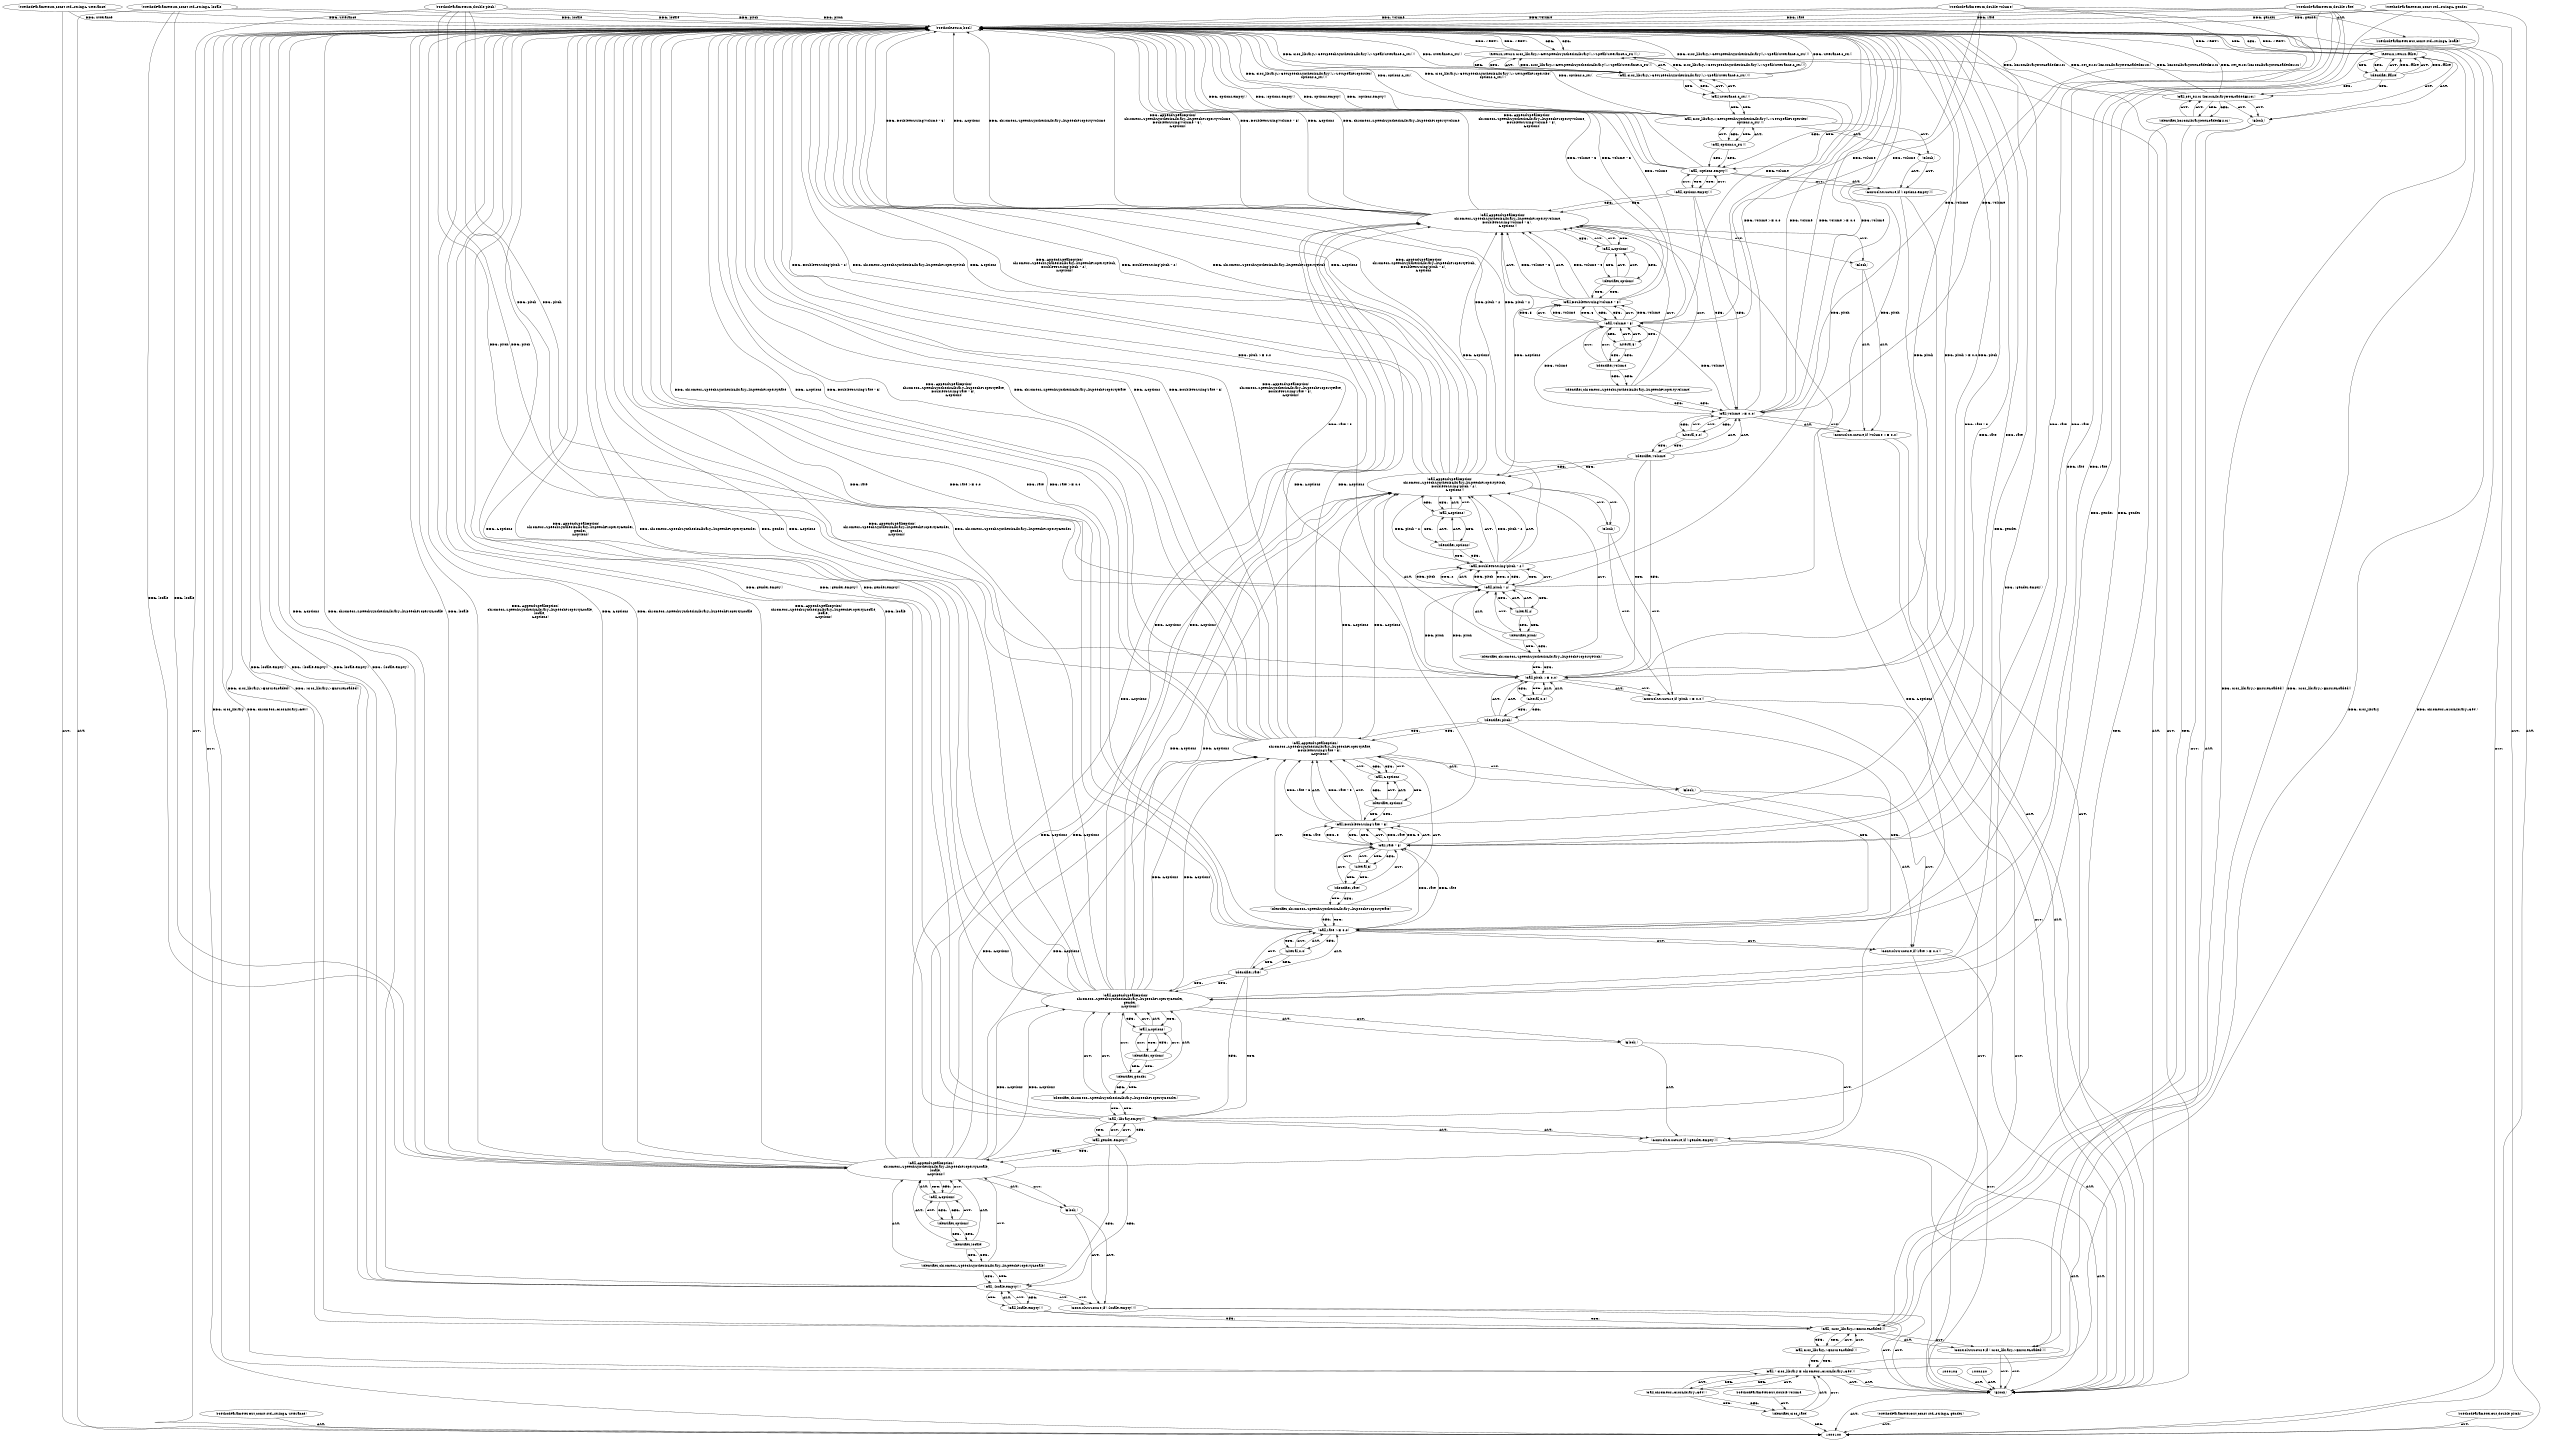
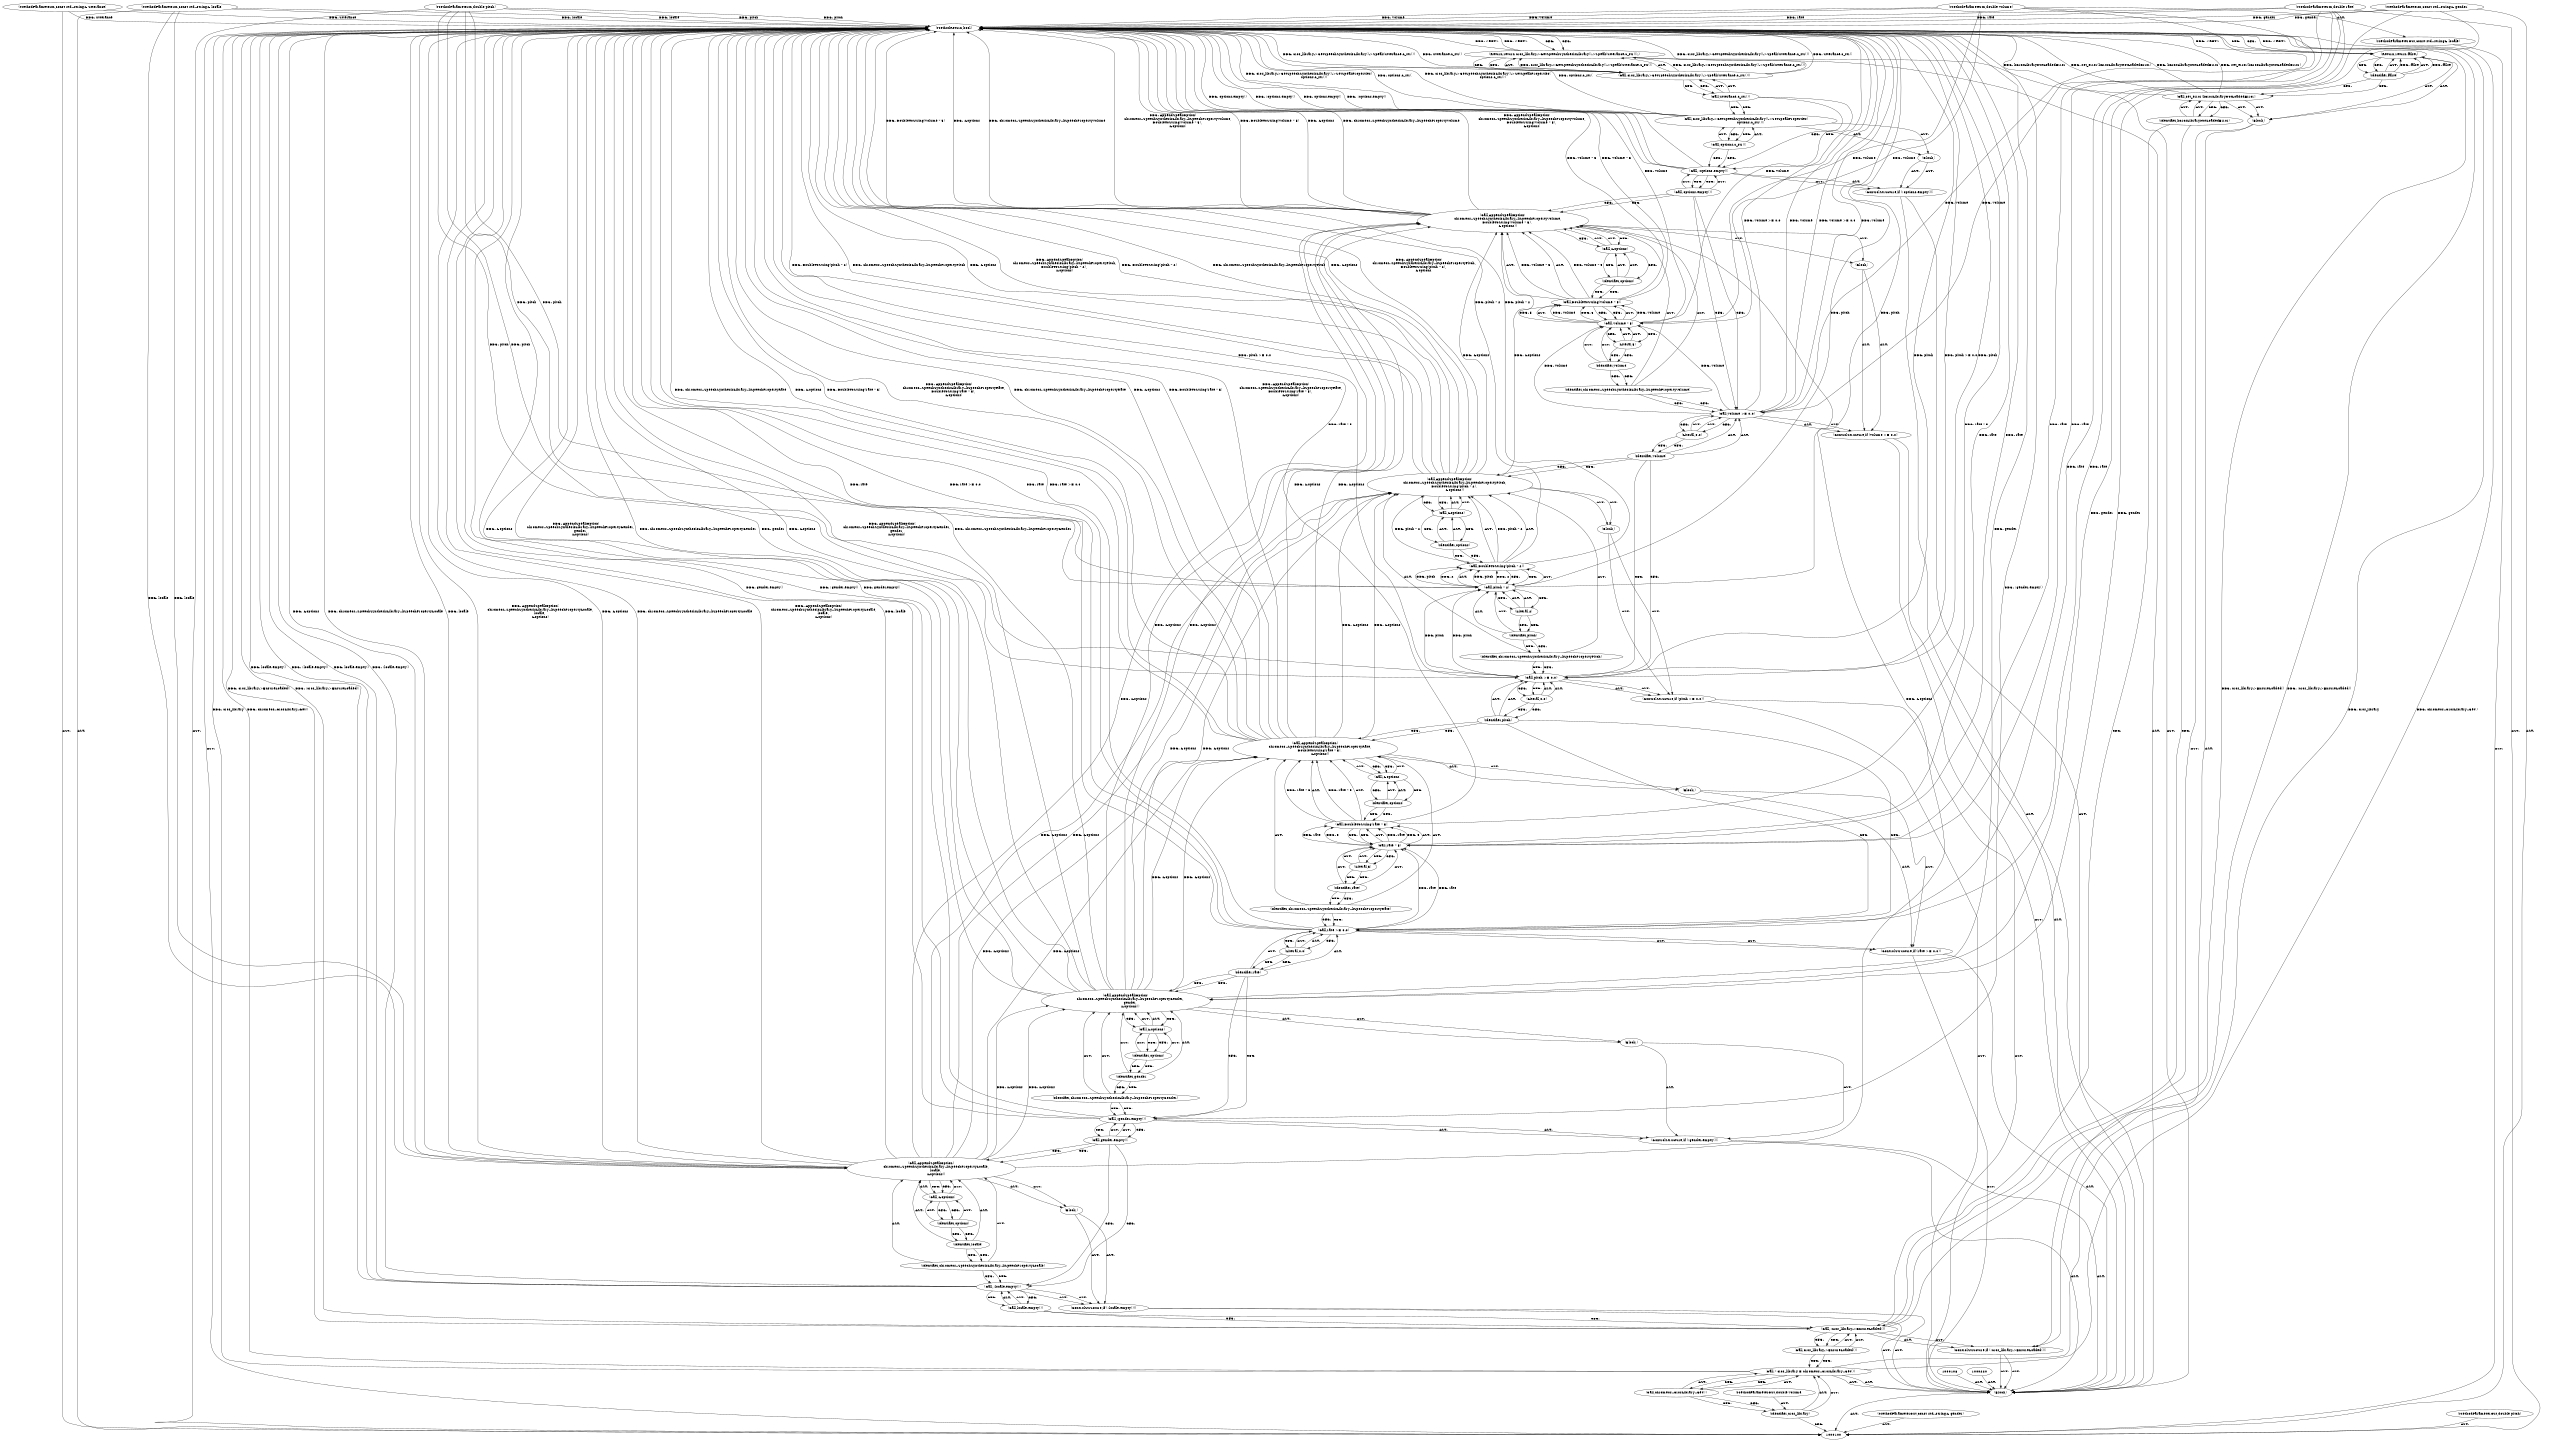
(1127, 1119) -> (1127, 1119)
(261, 1414) -> none
(1790, 1414) -> (1790, 1414)
